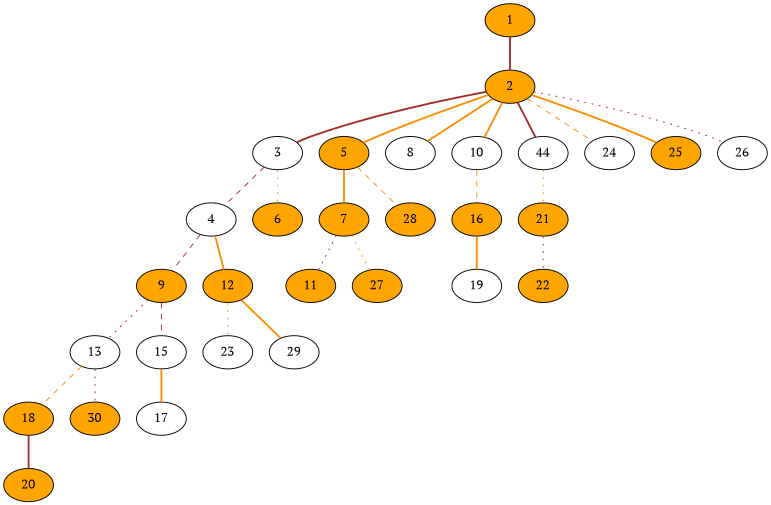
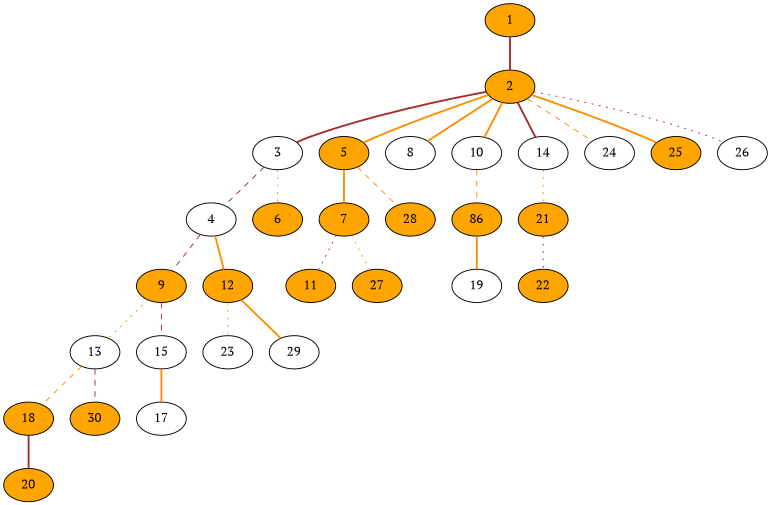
(543, 153) -> (543, 153)
(477, 219) -> (477, 219)
(128, 319) -> (128, 319)
(95, 386) -> (95, 386)
